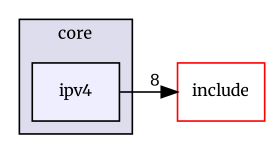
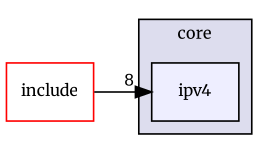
(143, 92) -> (115, 92)
